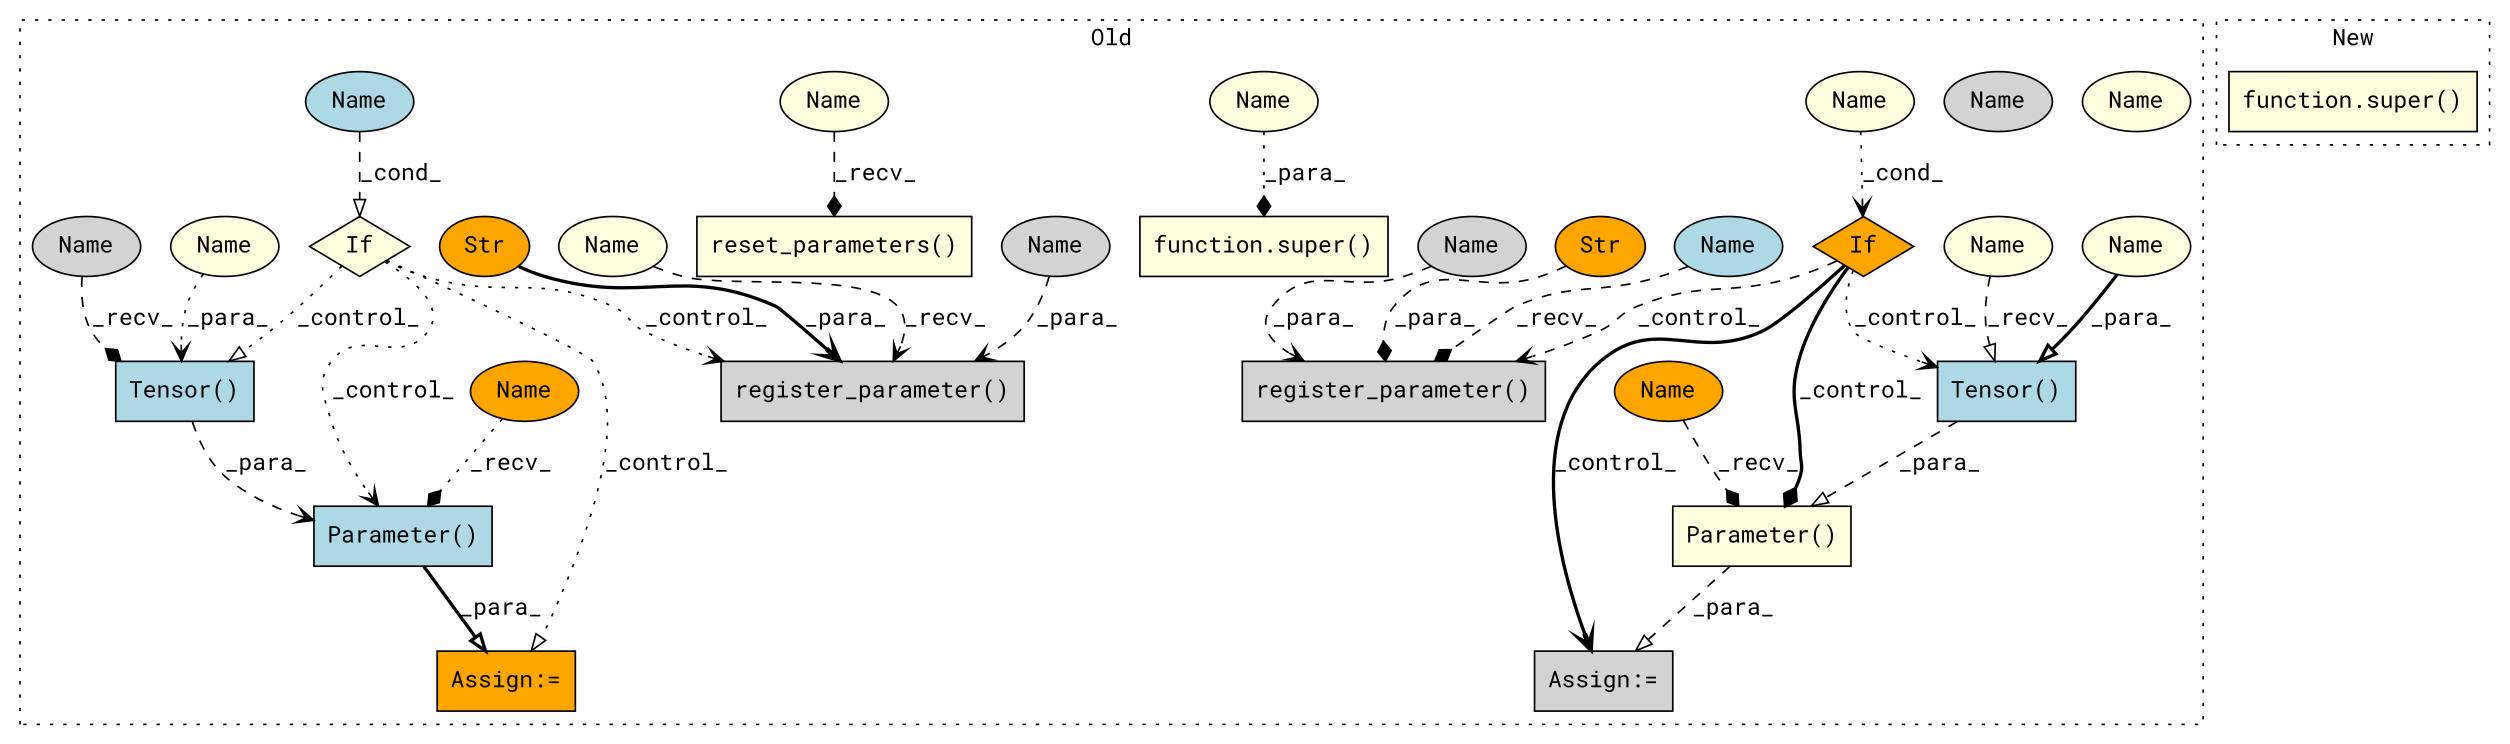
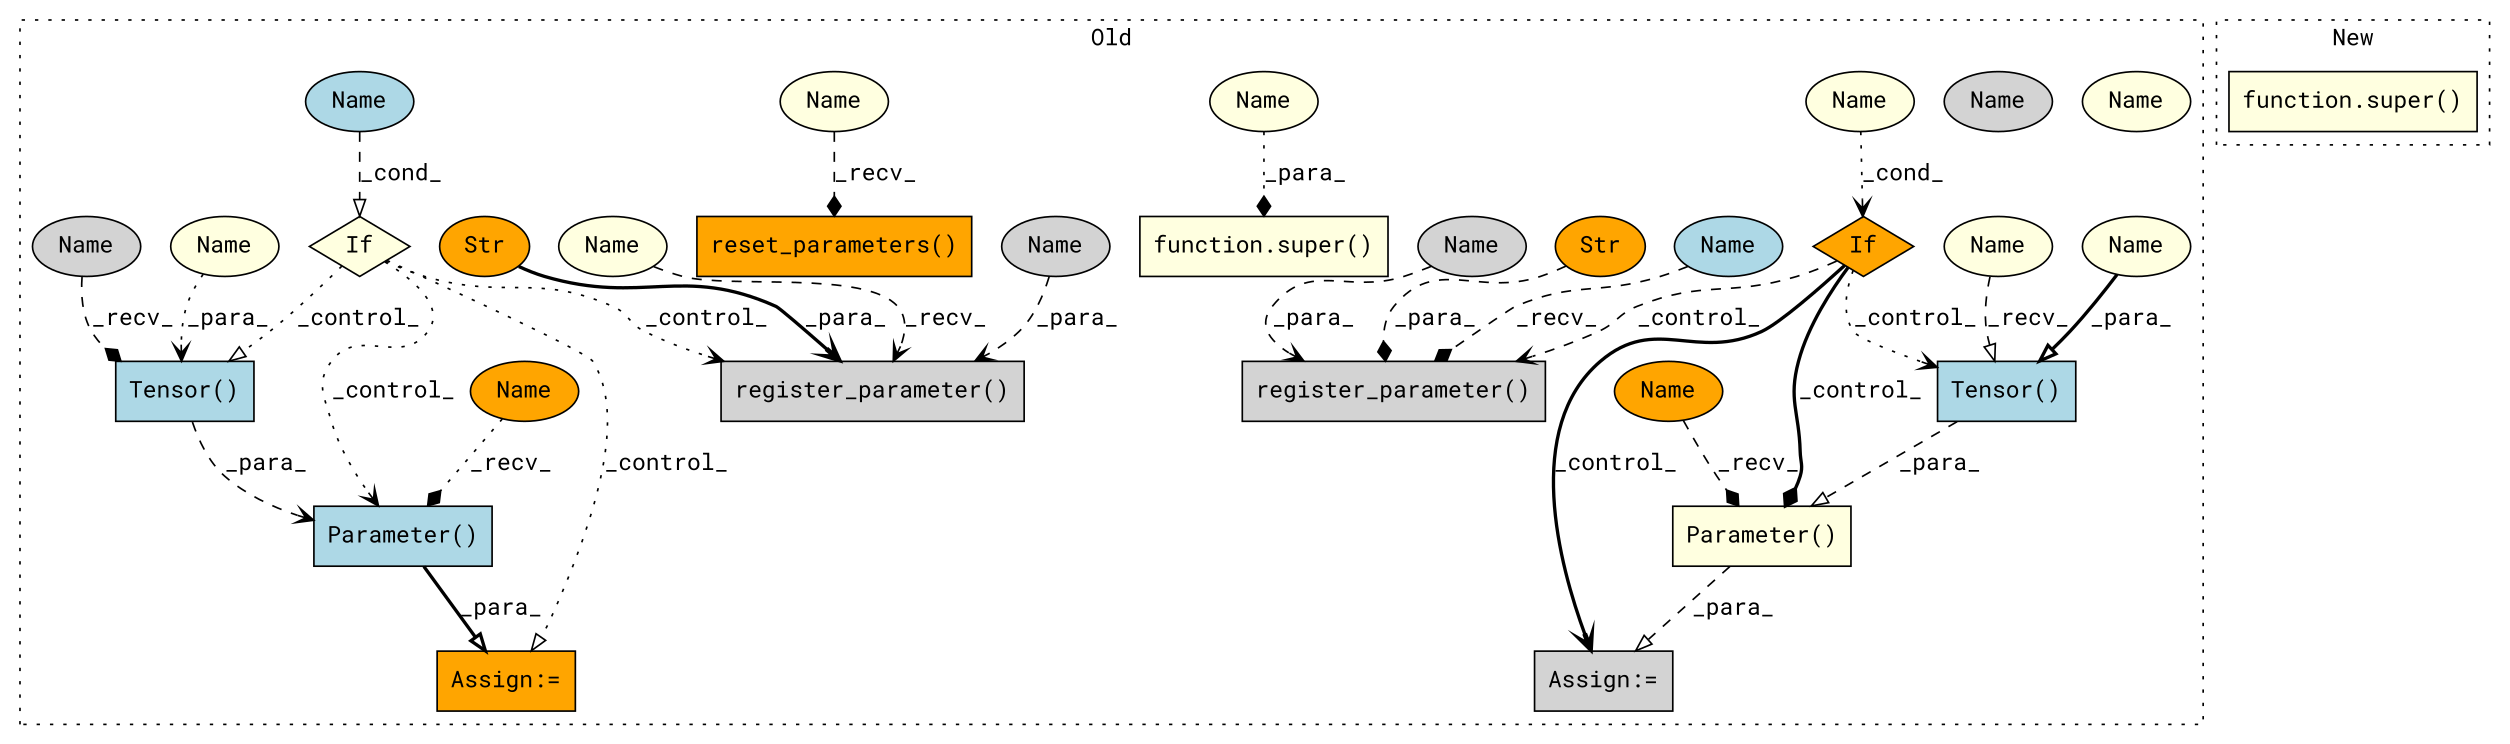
(834, 246) -> (834, 246)
